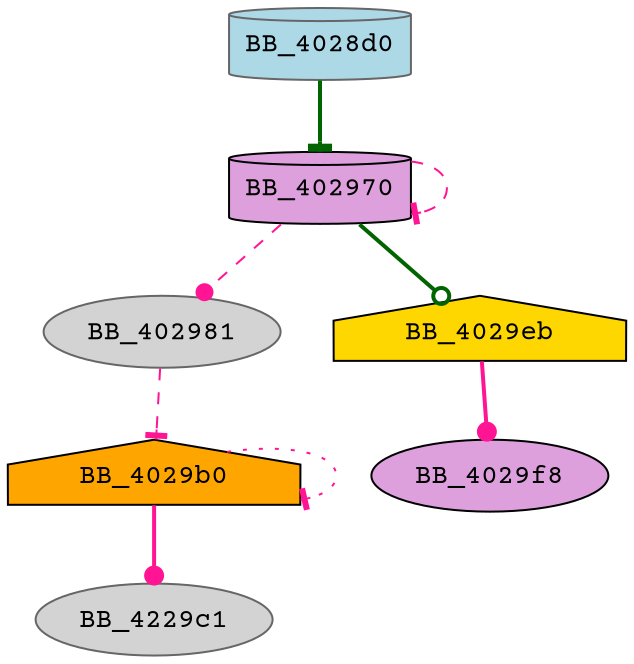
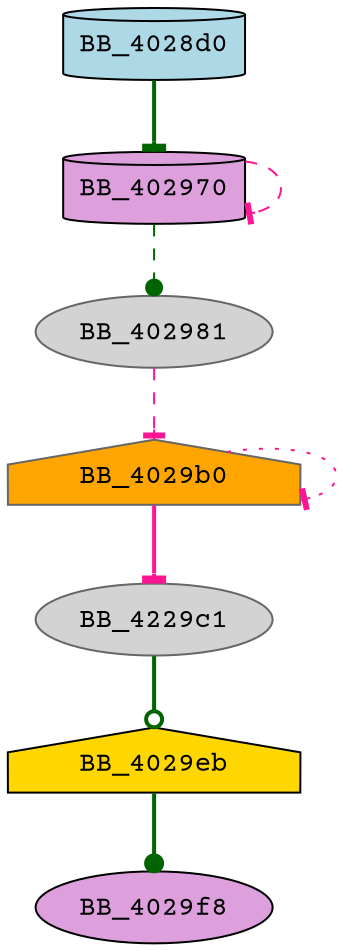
(320, 44) -> (154, 44)
(246, 256) -> (154, 252)
(397, 257) -> (154, 684)
(484, 392) -> (154, 824)
(154, 476) -> (154, 476)
(154, 536) -> (154, 539)
